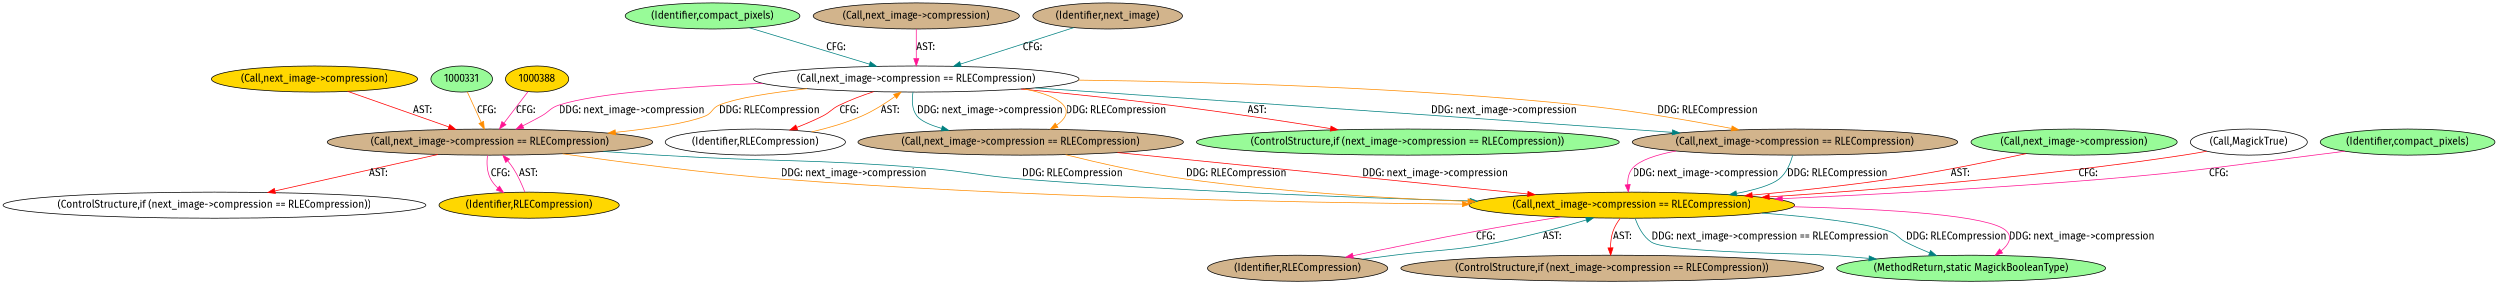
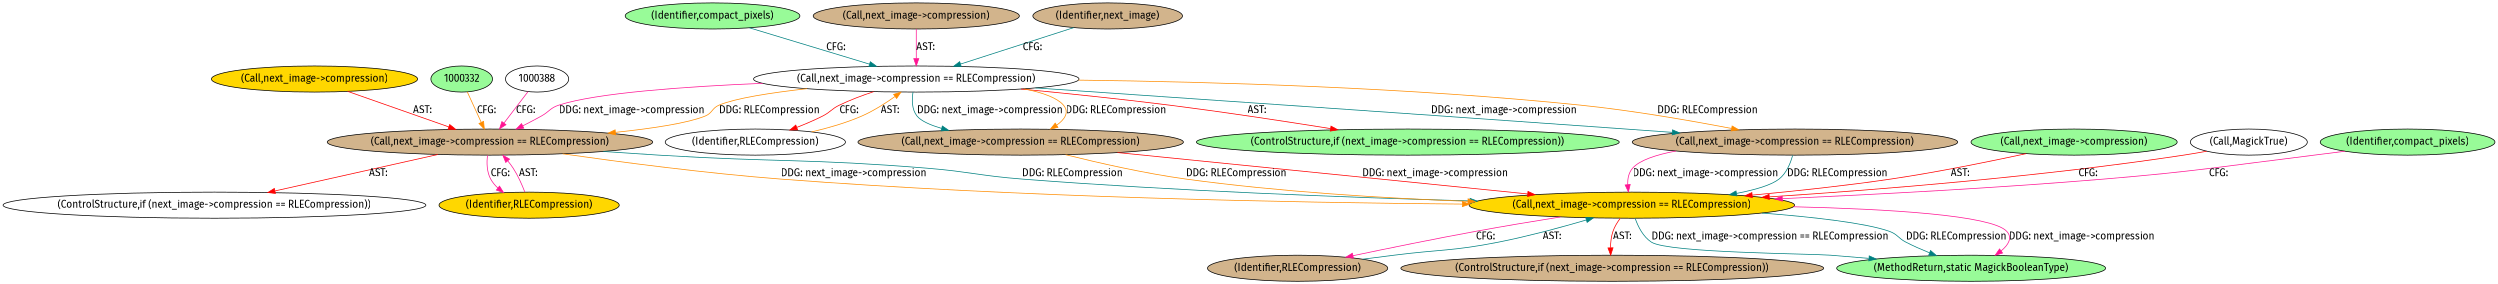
(462, 79) -> (462, 79)
(537, 79) -> (537, 79)
